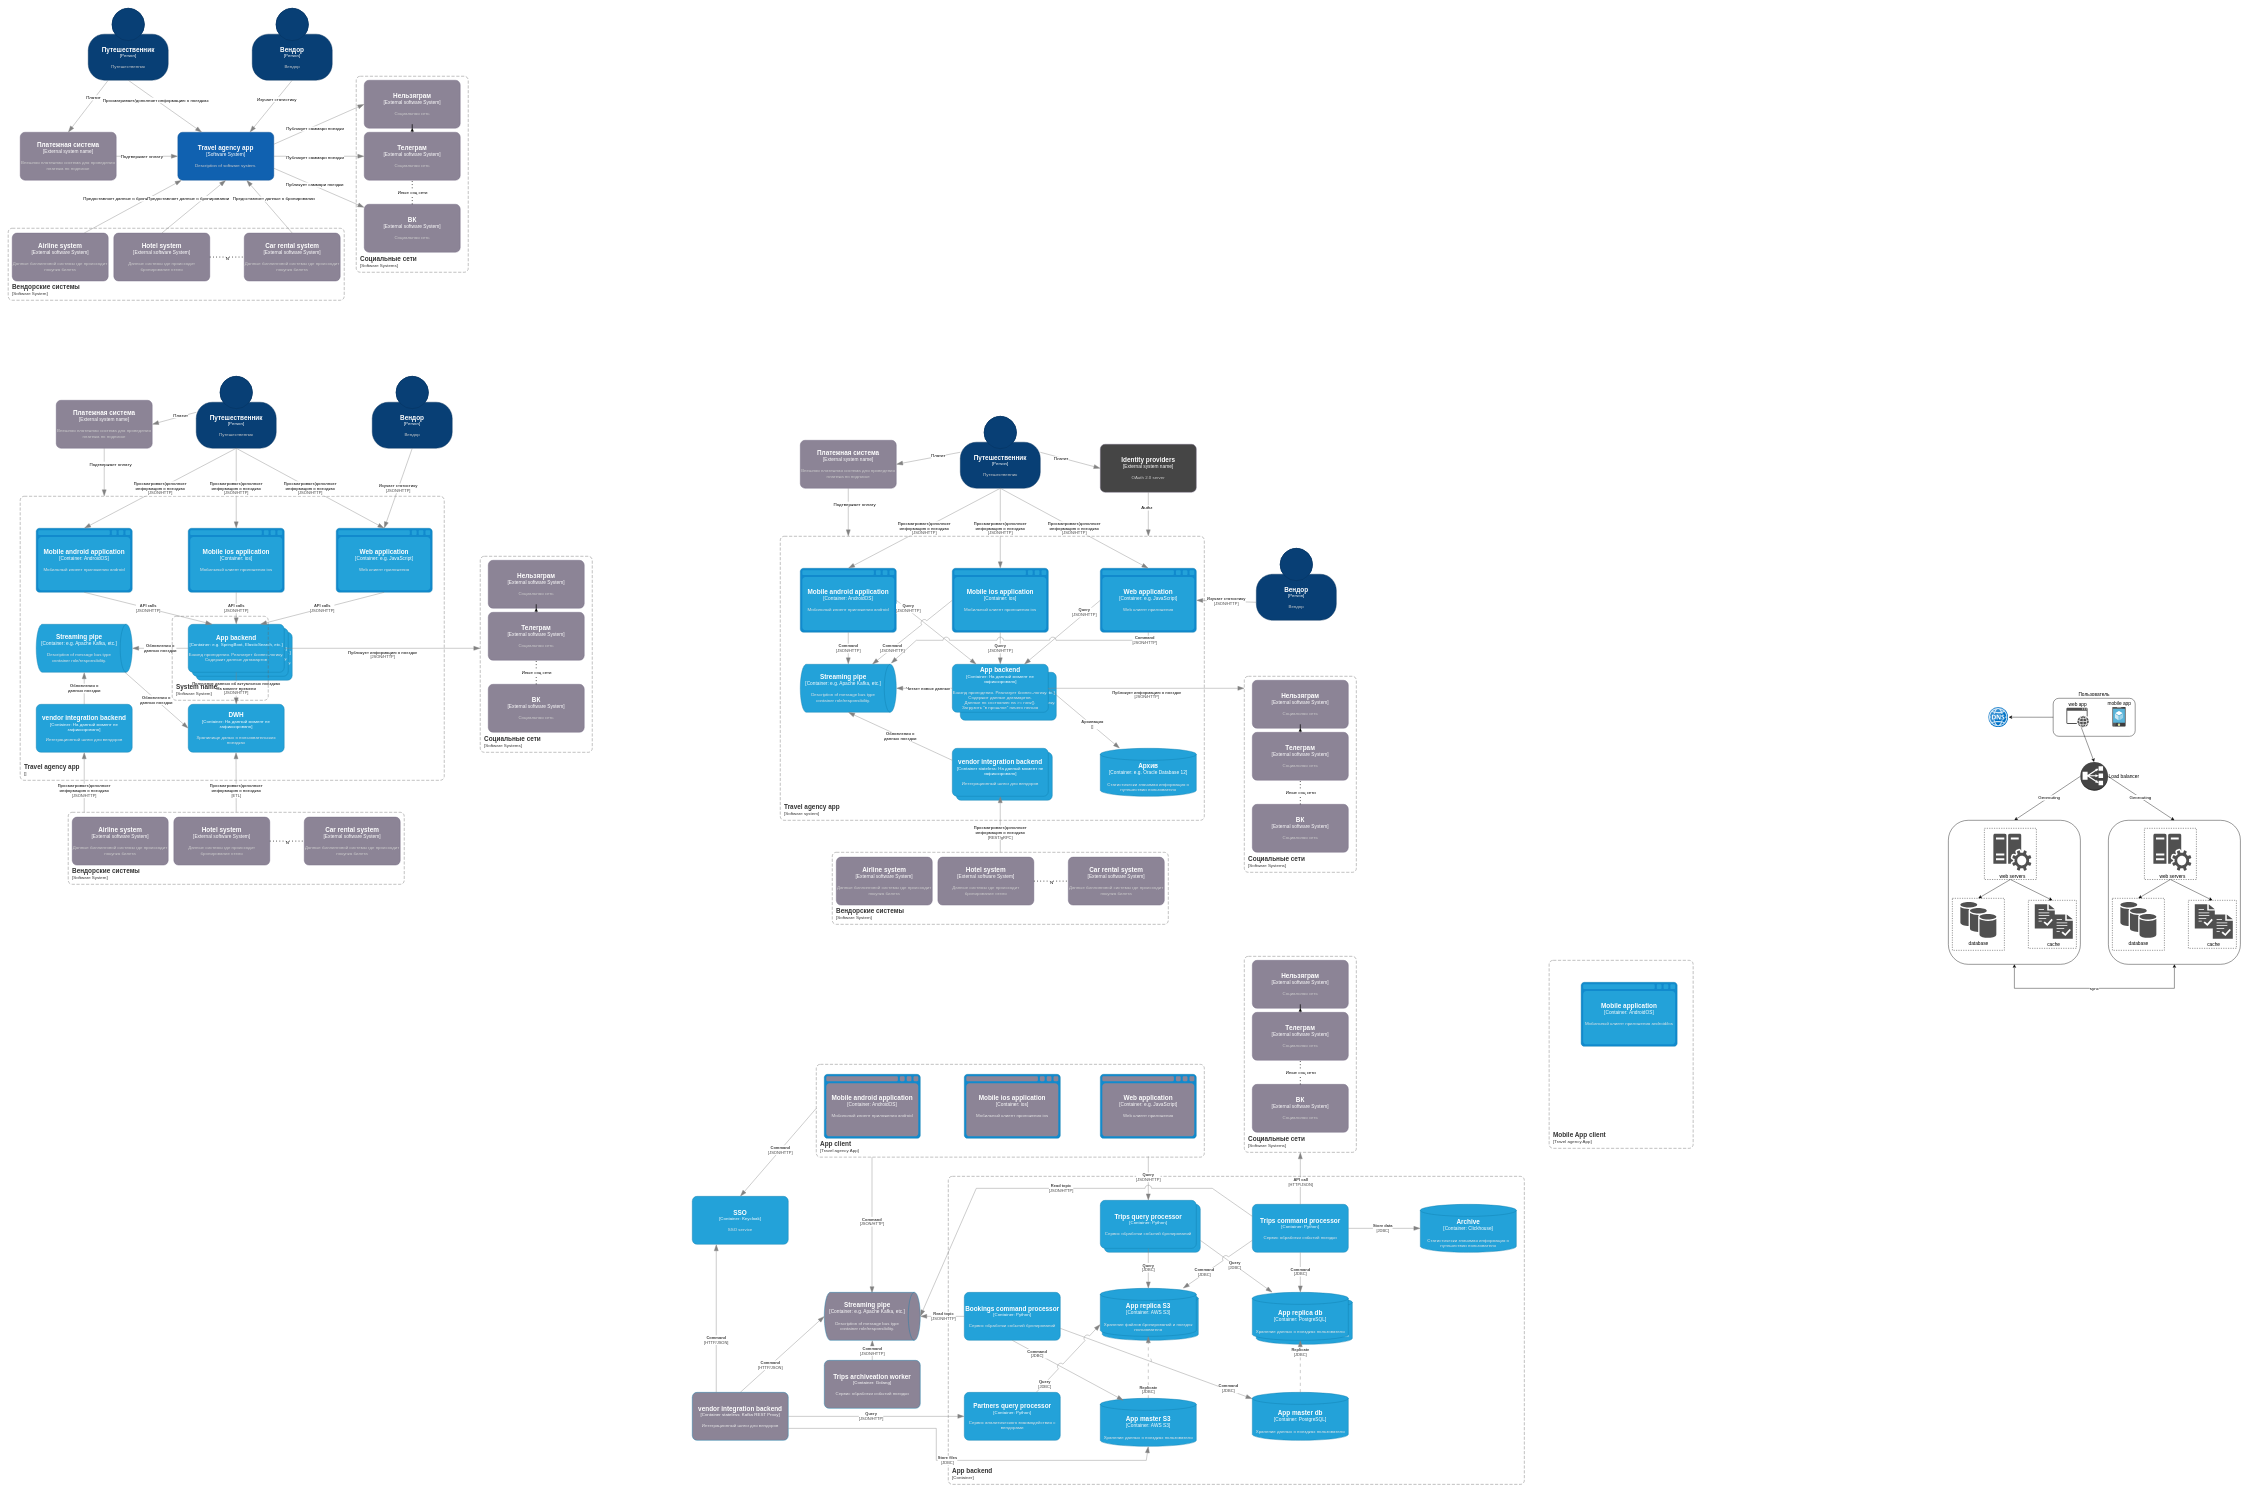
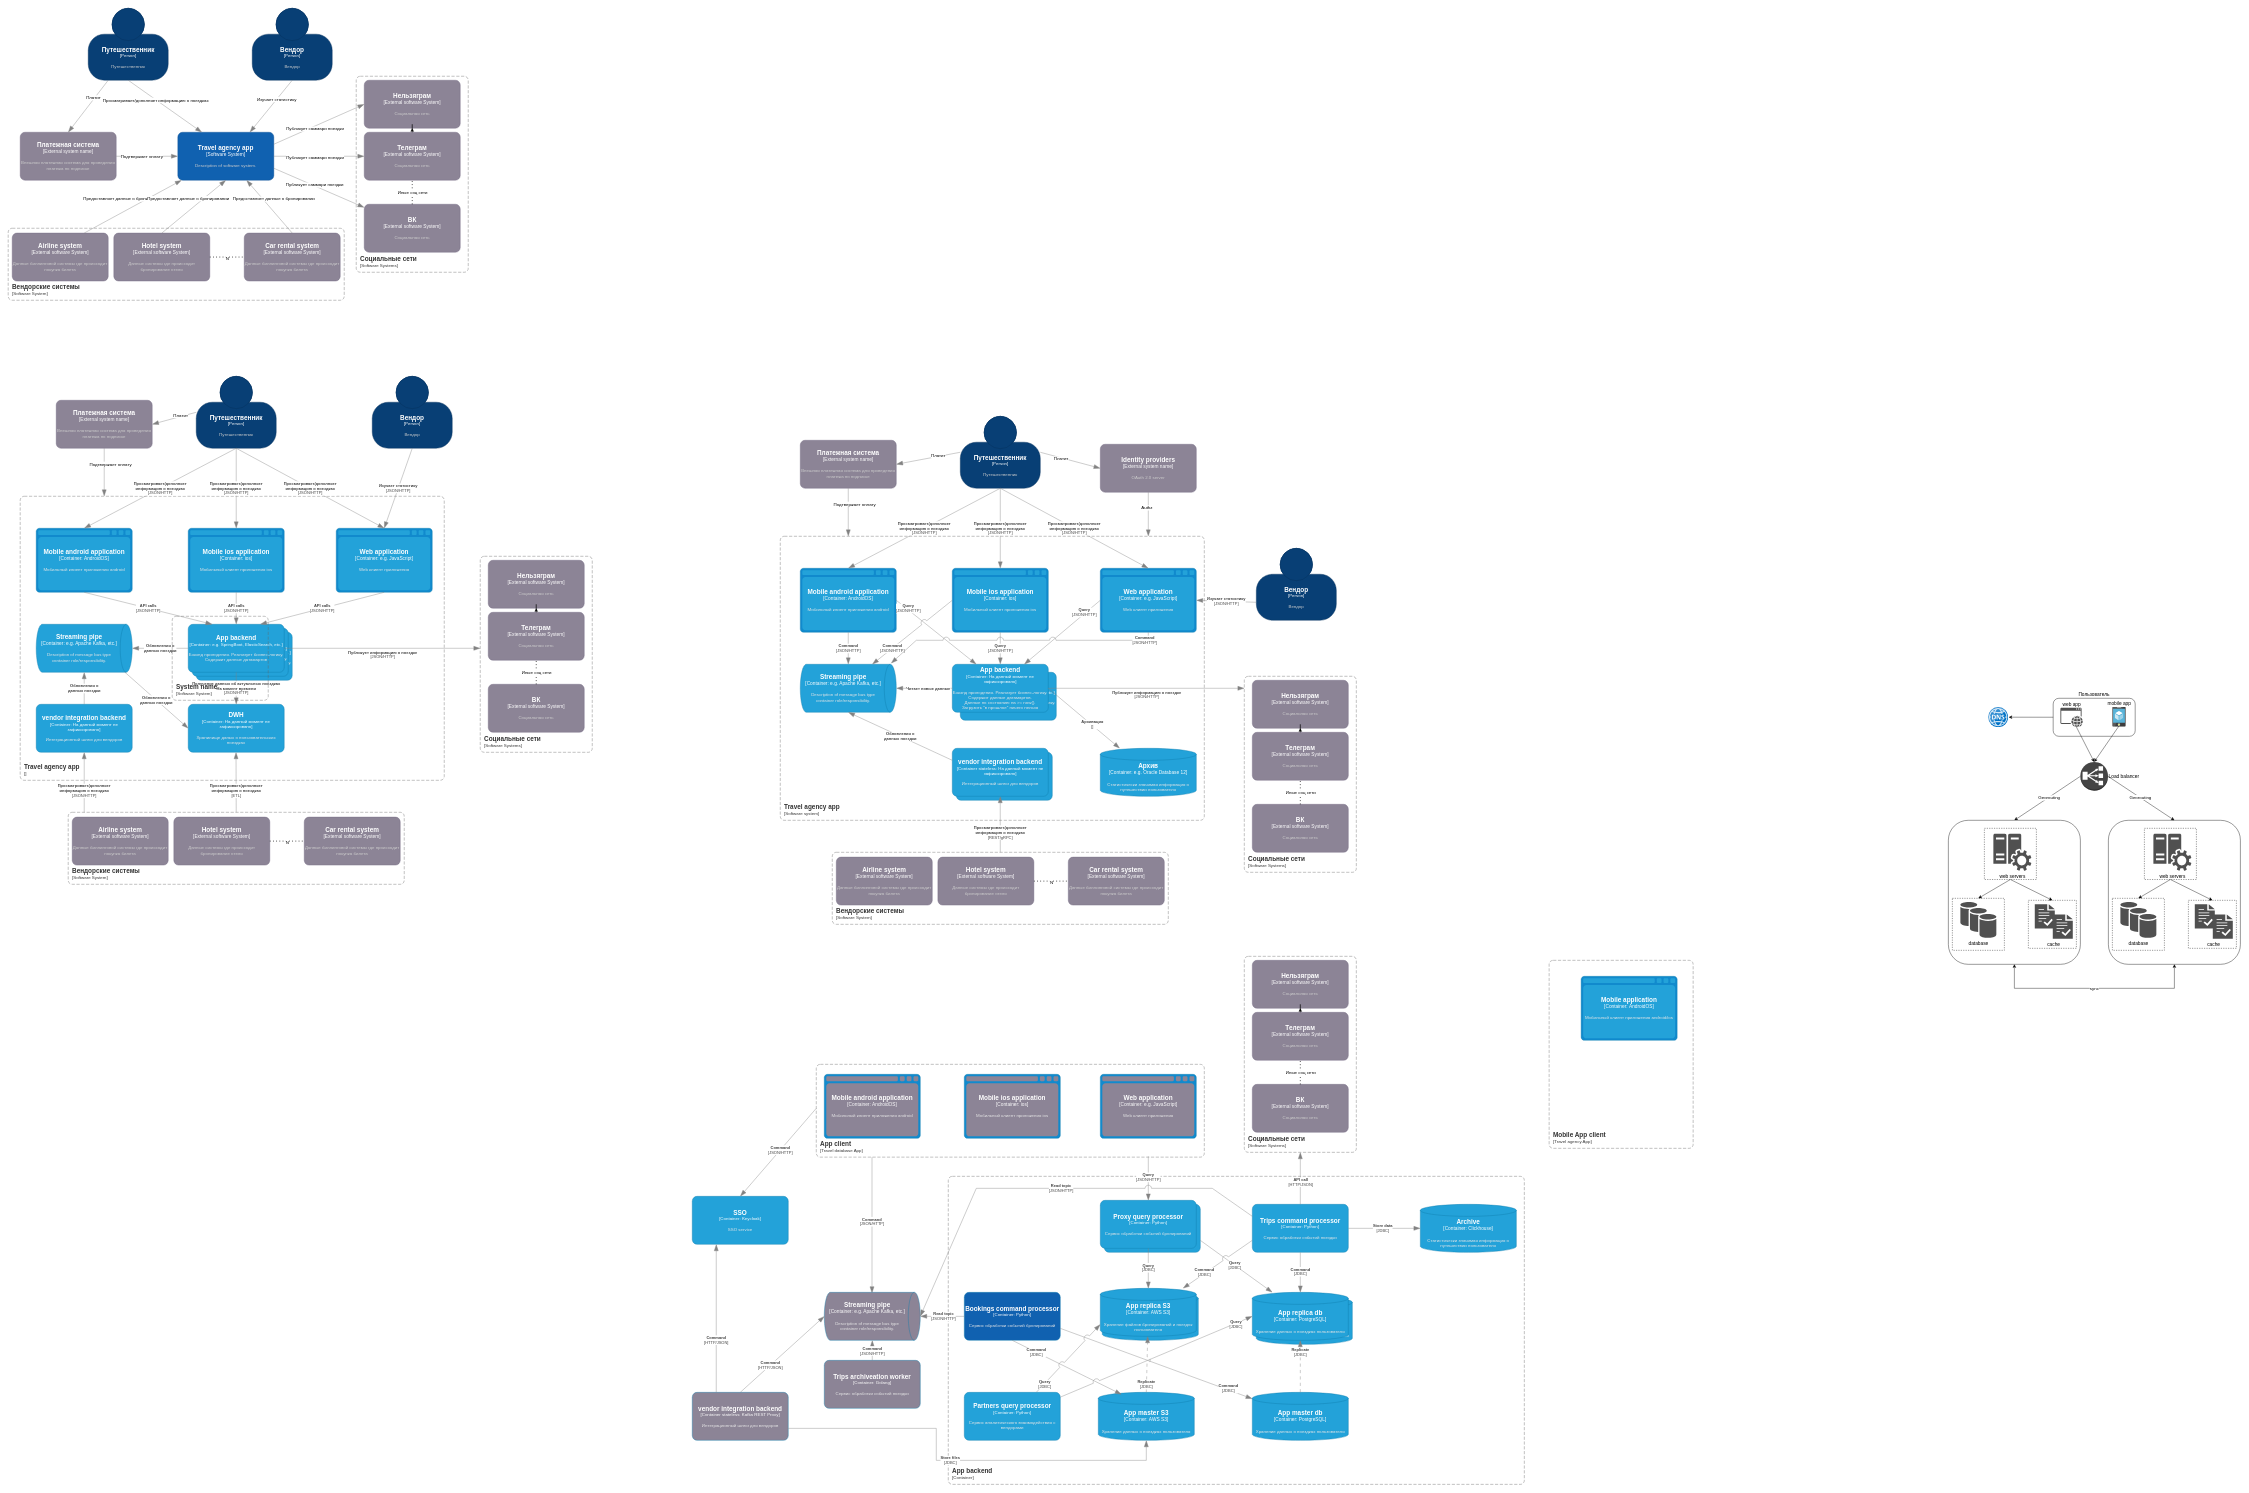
(1148, 468) -> (1148, 468)
(2077, 717) -> (2071, 717)
none -> (2097, 758)
(1629, 1014) -> (1629, 1008)
(842, 1147) -> (844, 1147)
(1148, 1224) -> (1148, 1224)
(1012, 1316) -> (1012, 1316)
none -> (1237, 1323)
(870, 1416) -> none
(1148, 1422) -> (1146, 1416)
